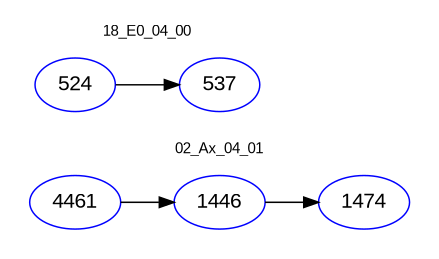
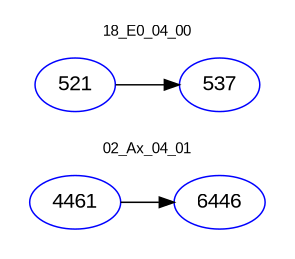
(75, 85) -> (75, 85)
(220, 202) -> (220, 202)
(364, 202) -> none
